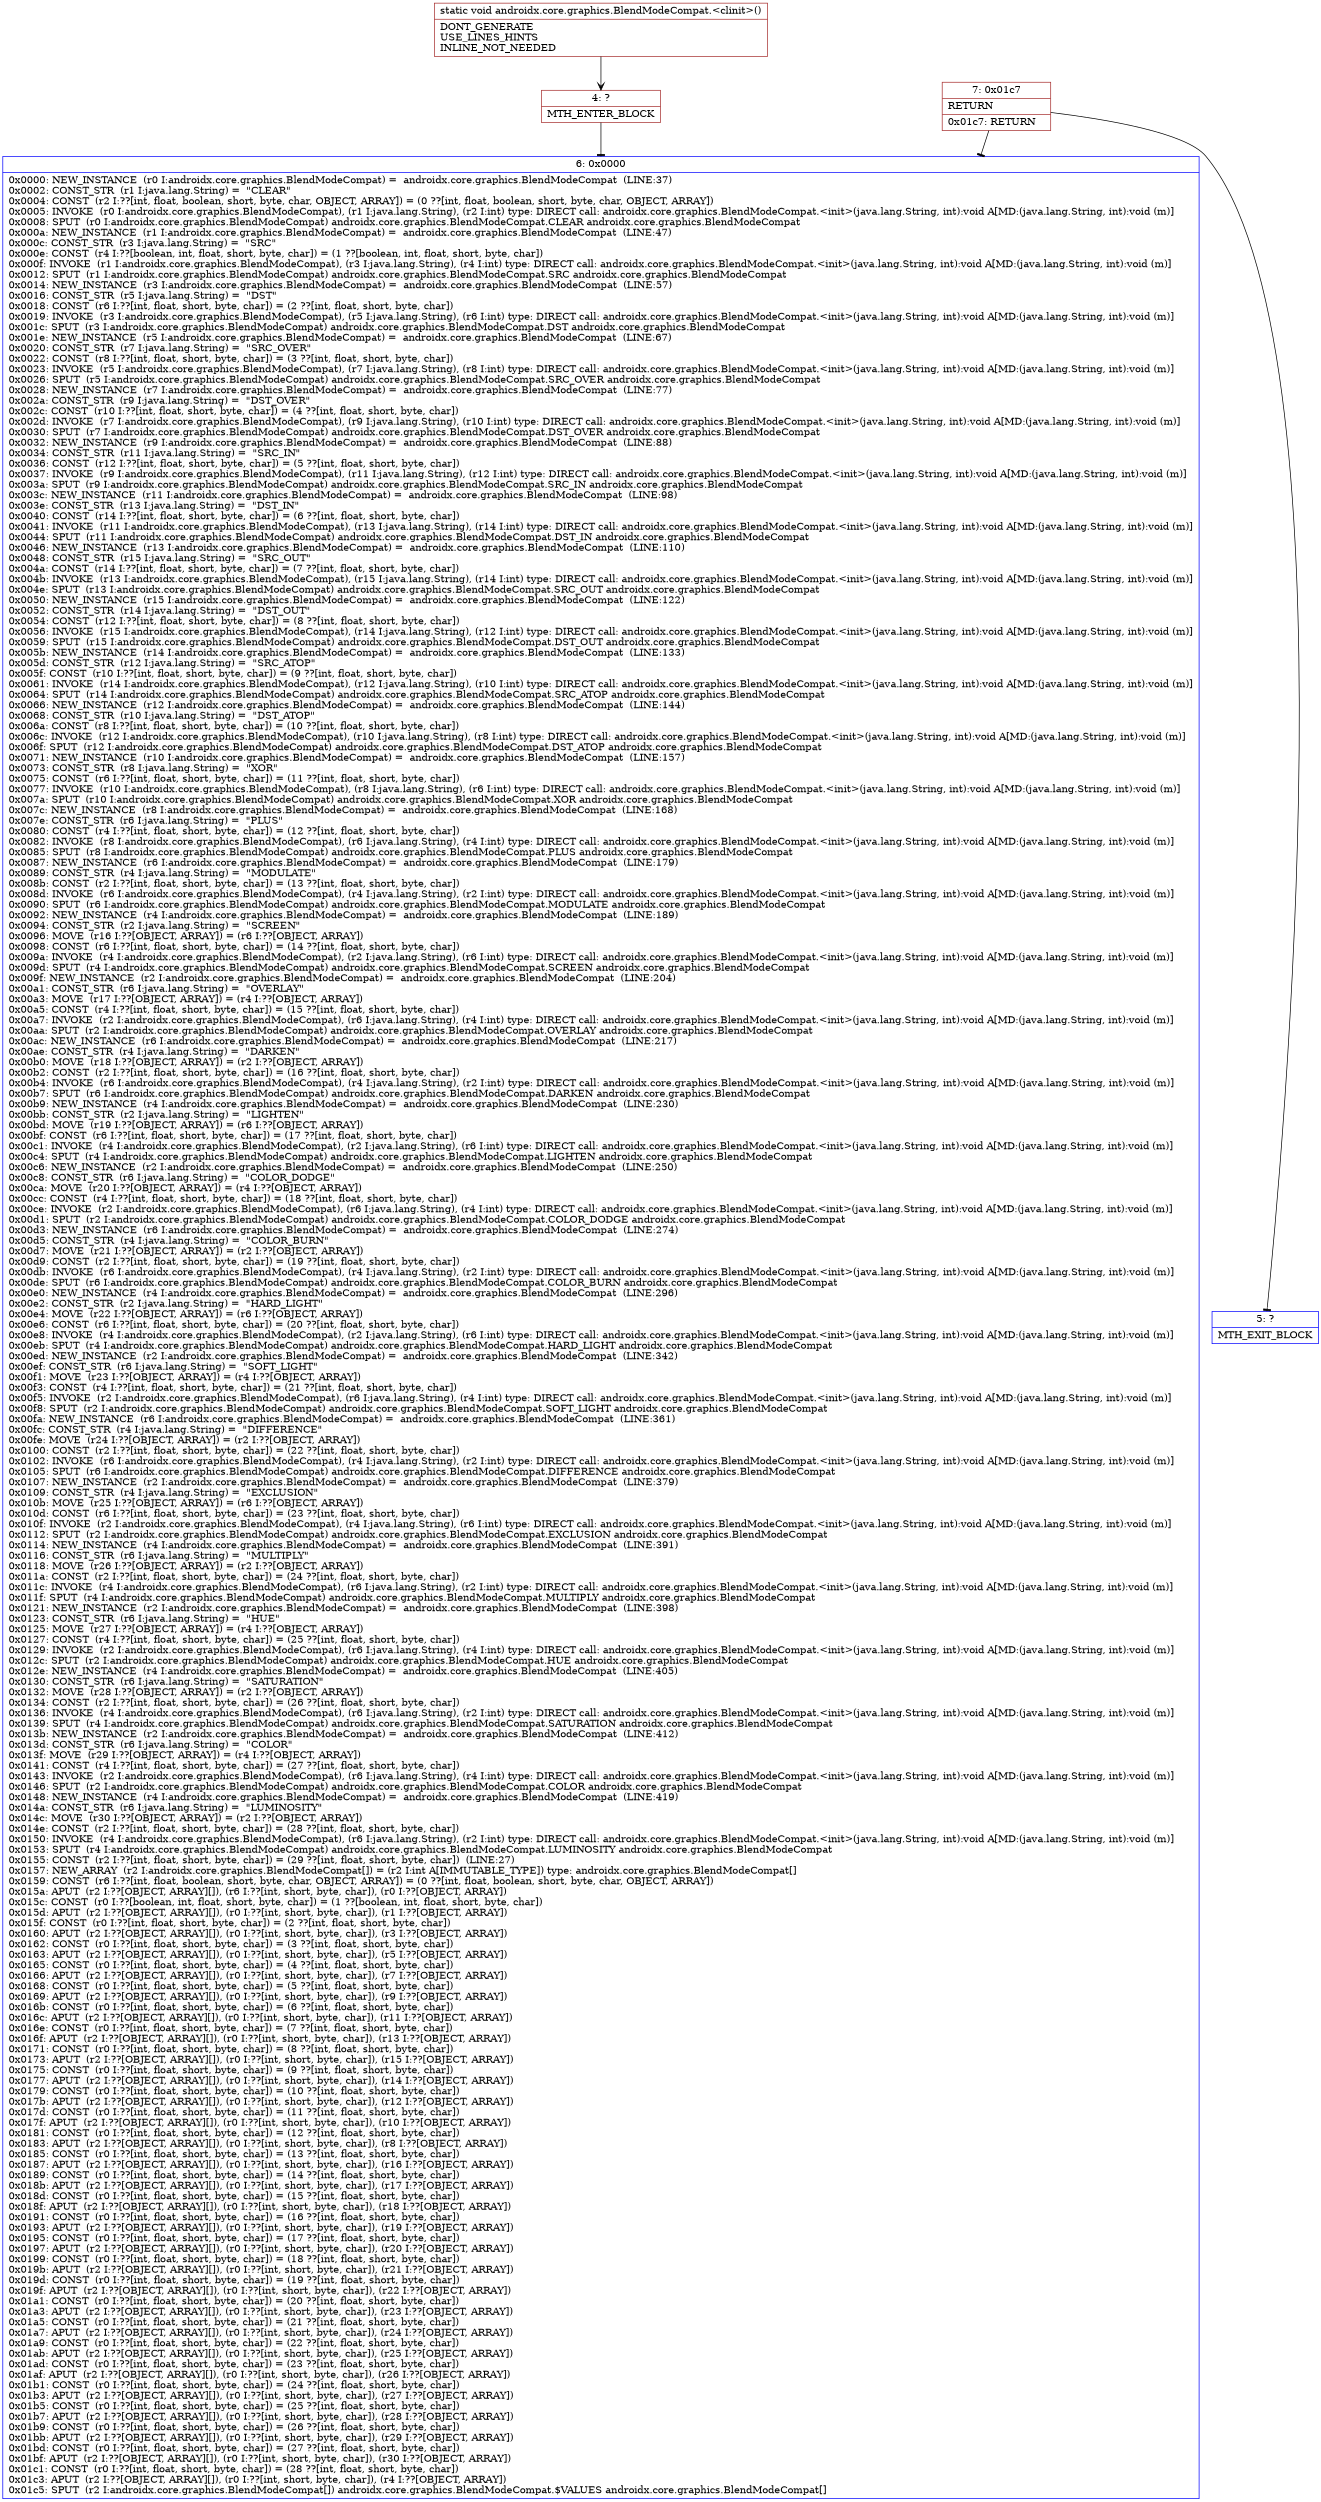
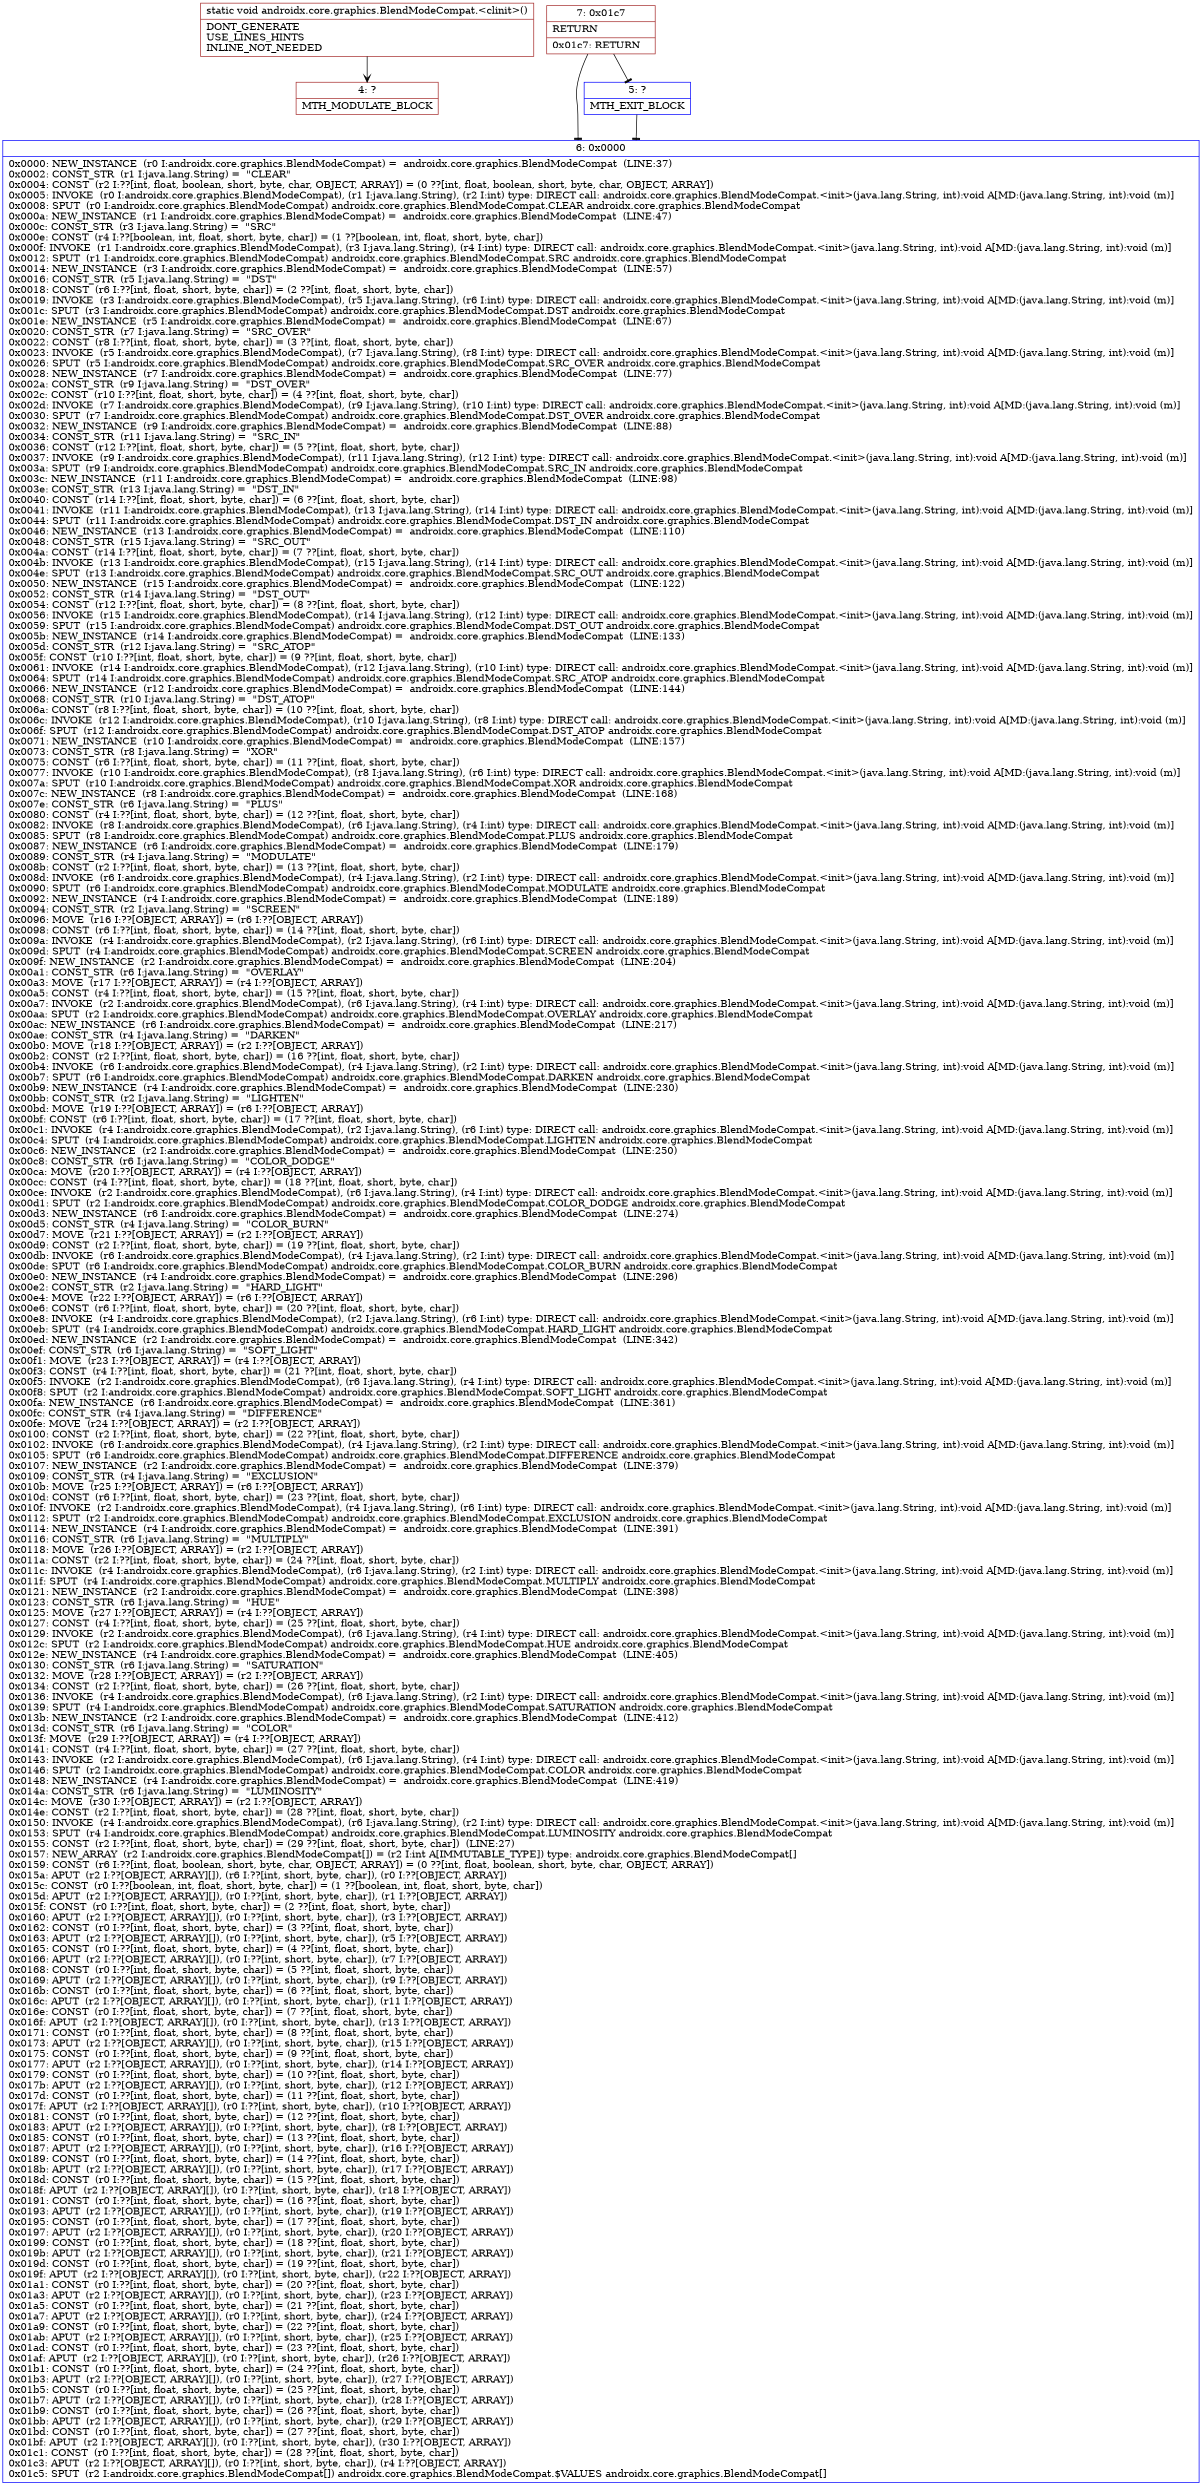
(601, 114) -> (367, 106)
(601, 138) -> (637, 126)
